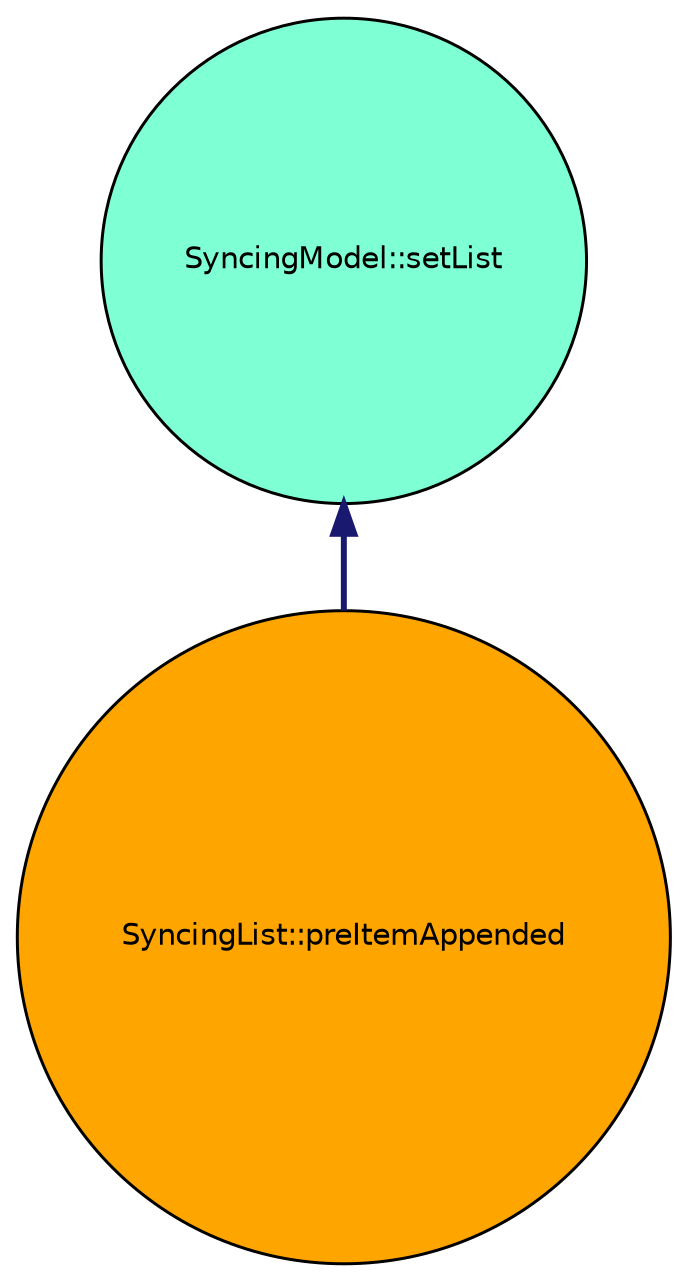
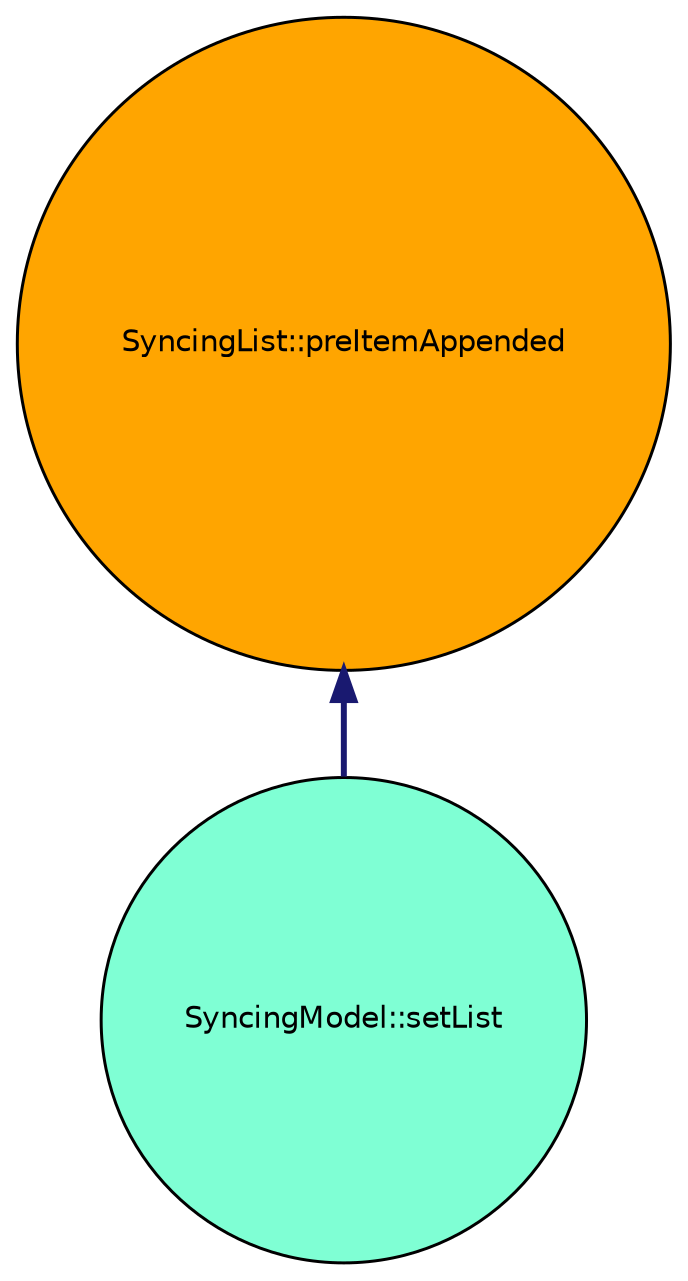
(344, 572) -> (344, 739)
